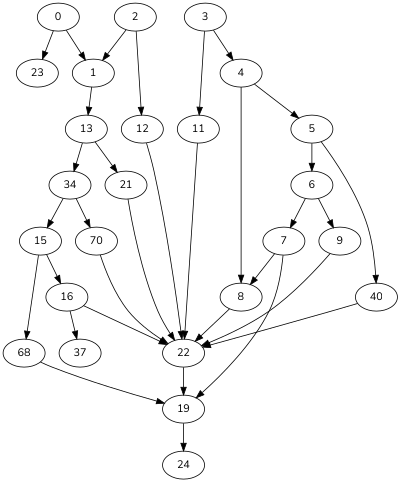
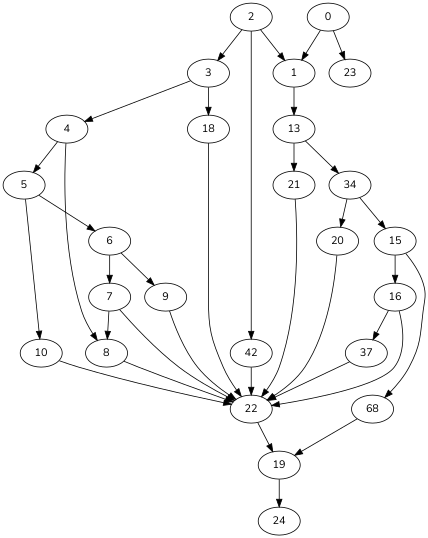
none -> (232, 42)
(142, 129) -> (251, 353)
(198, 129) -> (208, 129)
(96, 241) -> (338, 241)
(376, 297) -> (41, 353)
(261, 325) -> (169, 359)
none -> (312, 379)
